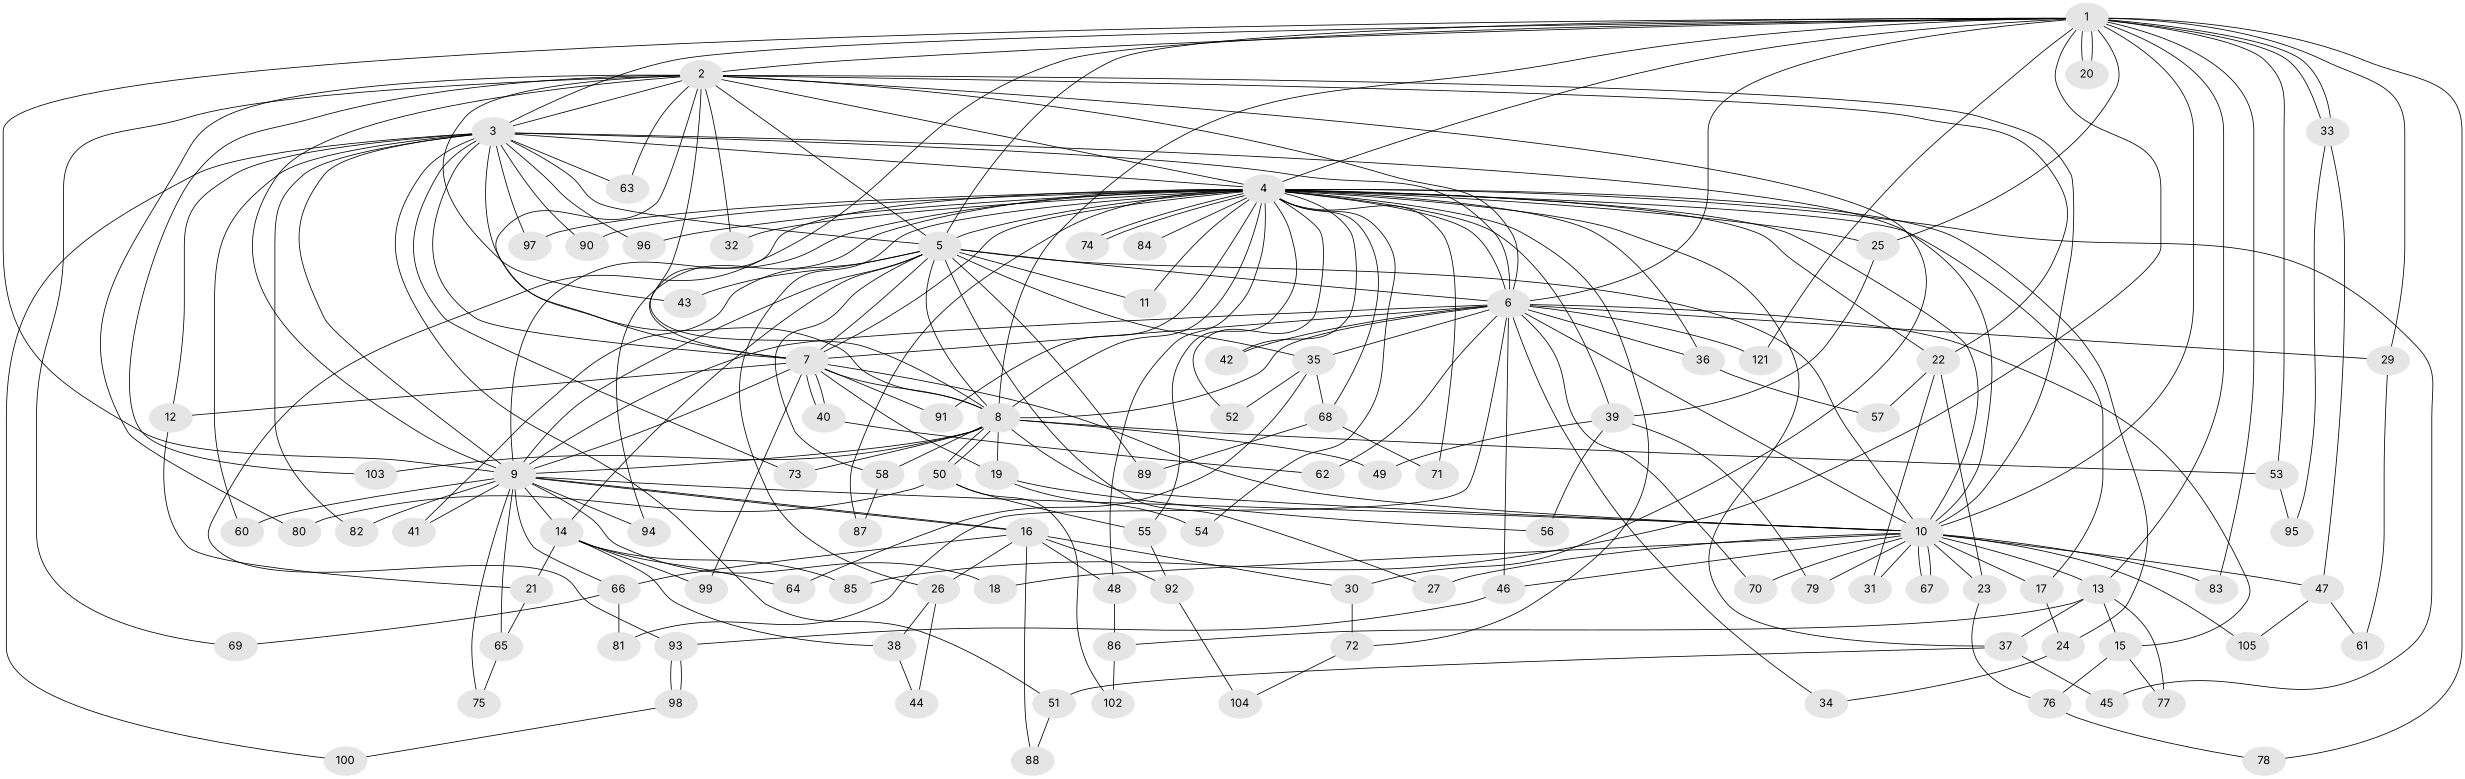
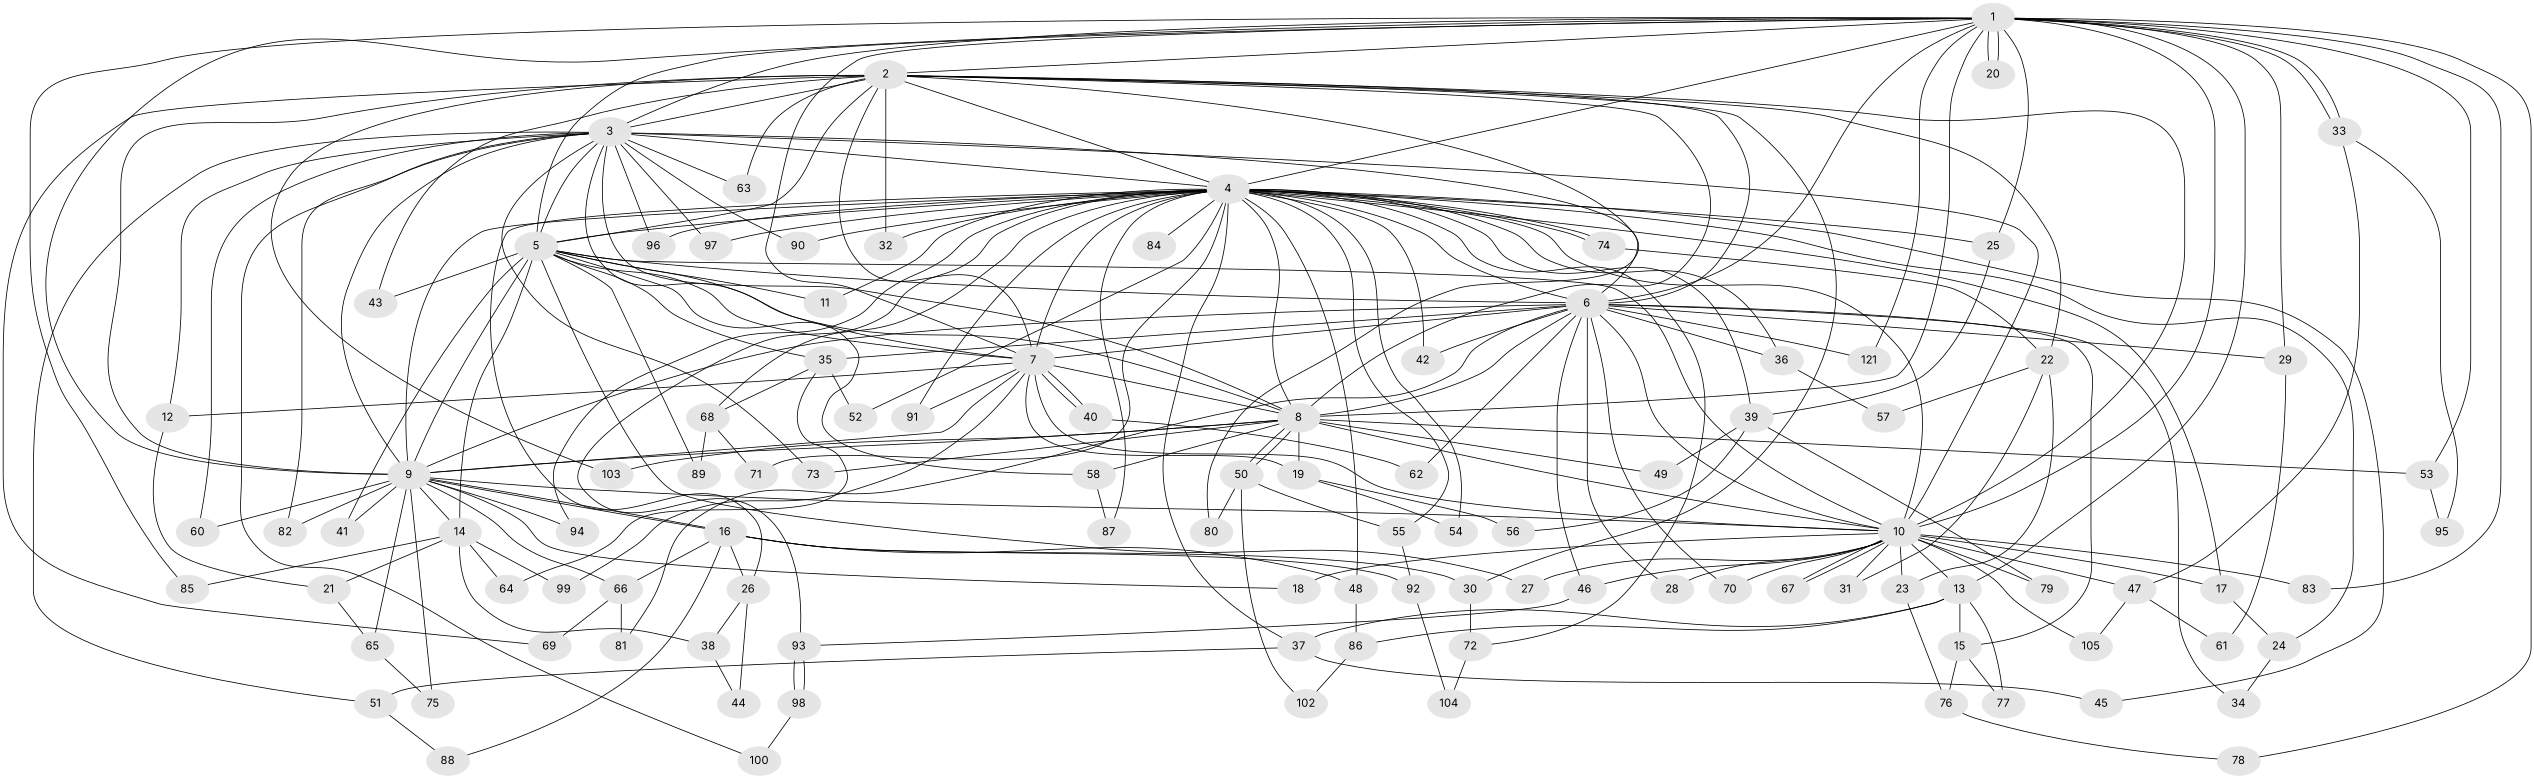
(1741, 228) -> (1841, 271)
none -> (1672, 589)
